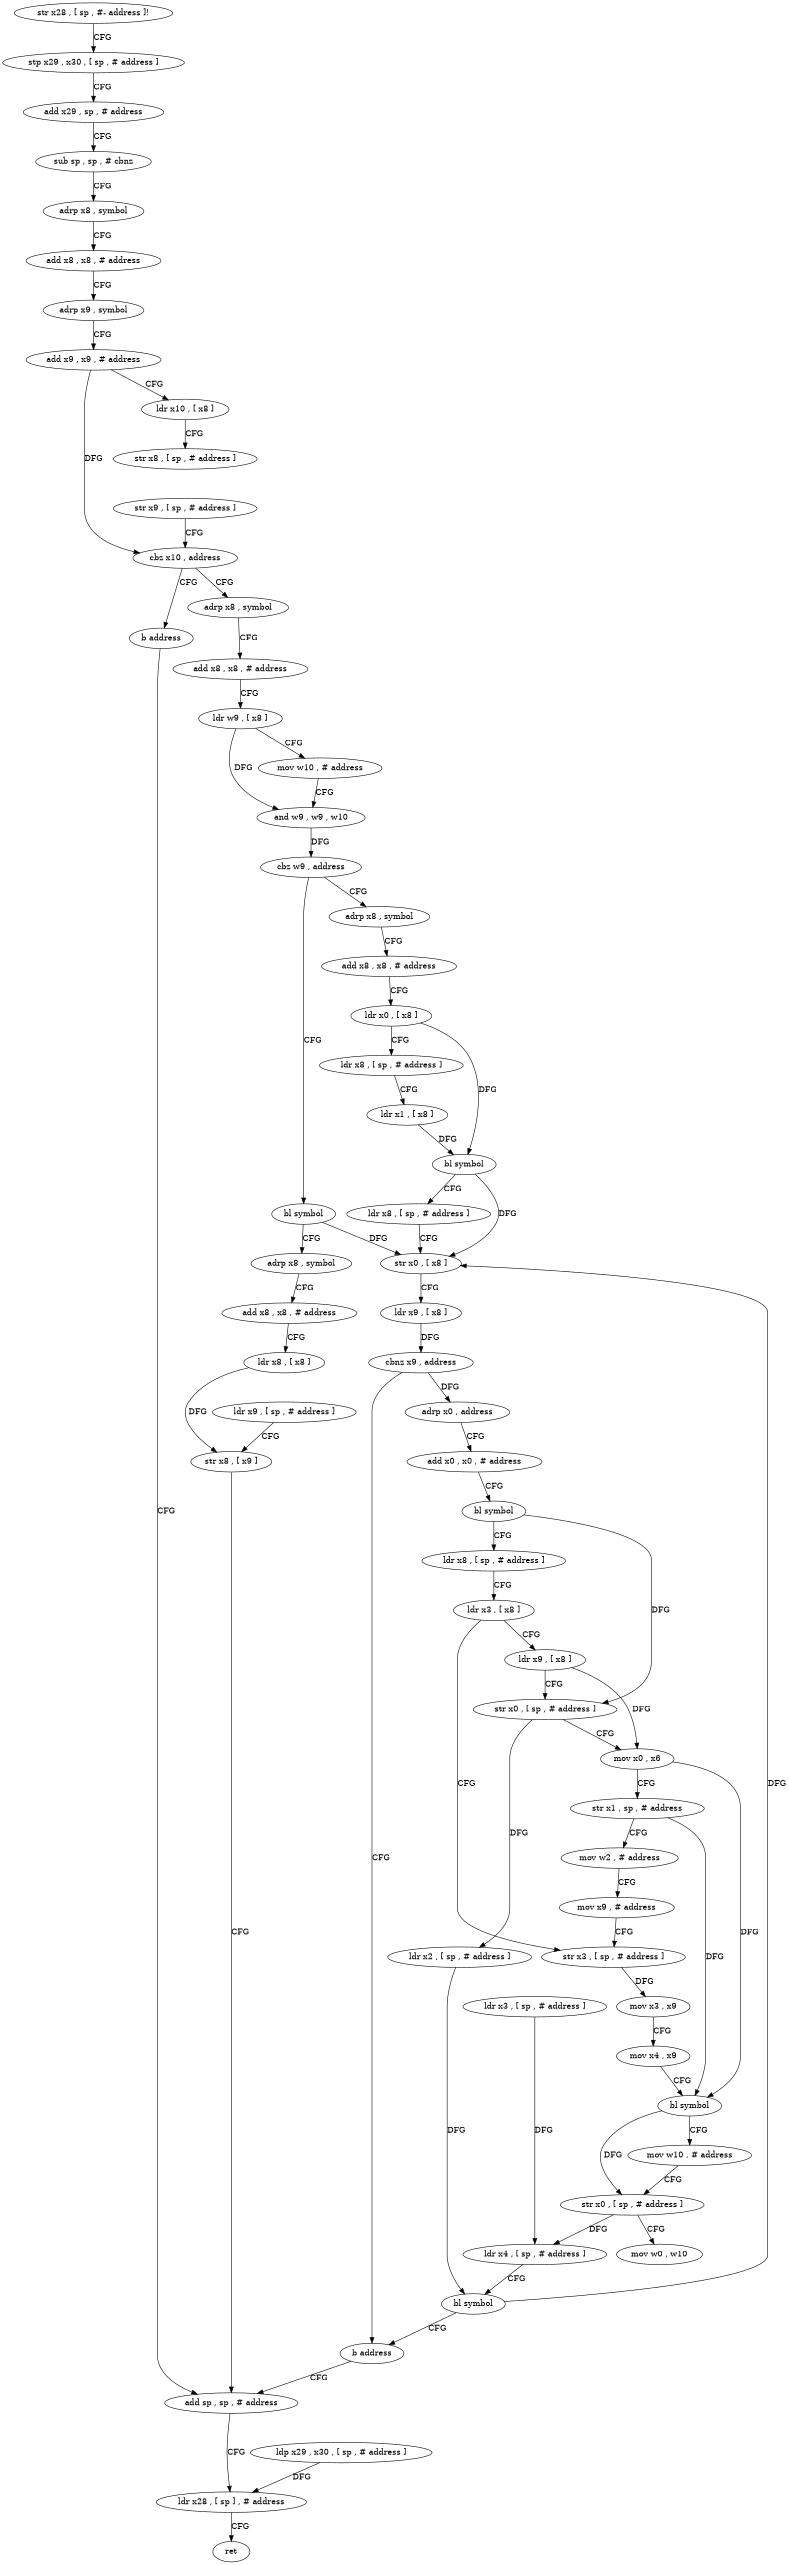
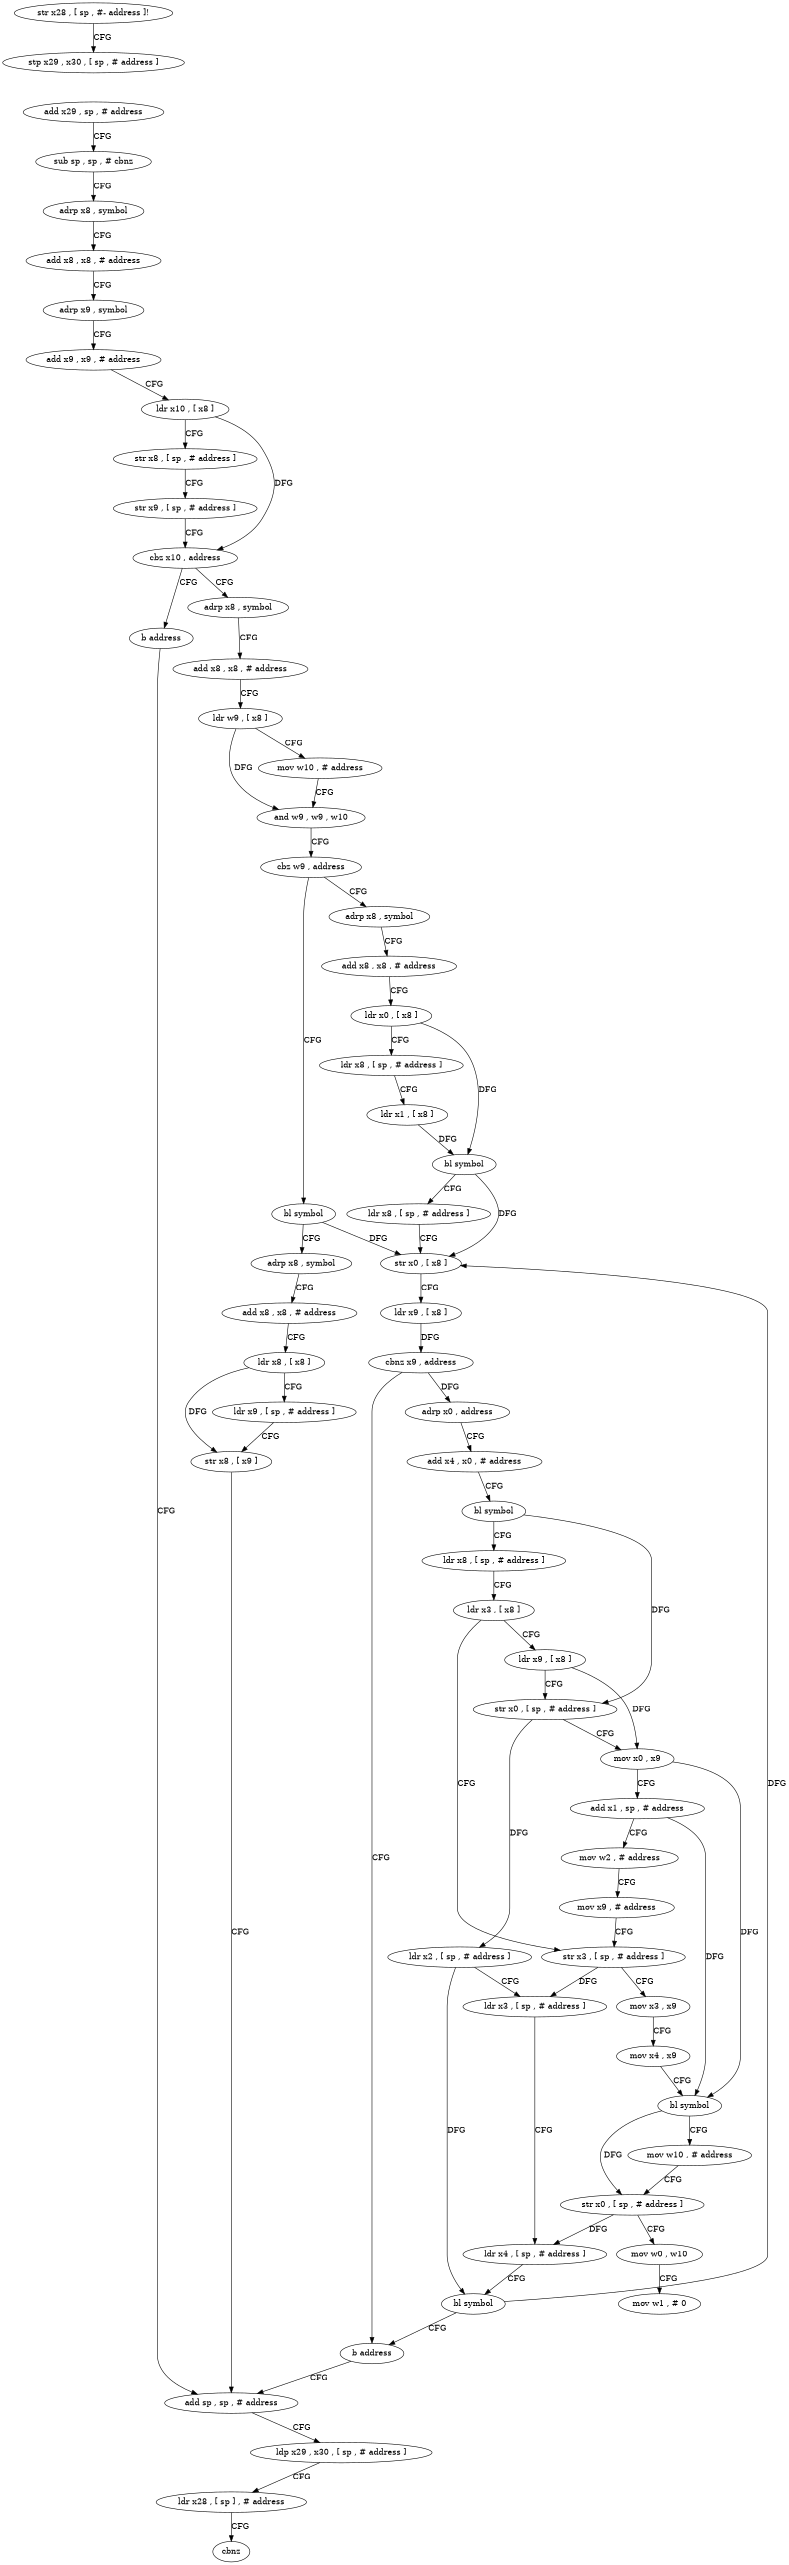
(94, 85) -> none
(84, 475) -> (274, 480)
none -> (185, 481)
(320, 842) -> (320, 842)
none -> (284, 1385)
(474, 1462) -> (474, 1462)
(637, 1759) -> (637, 1759)
(637, 1809) -> (637, 1809)
none -> (495, 1980)
none -> (577, 1980)
(645, 1982) -> (645, 1982)
(544, 2131) -> (544, 2131)
none -> (660, 2304)
(227, 2450) -> (283, 2427)
(302, 2477) -> (302, 2477)
(231, 2552) -> (231, 2552)
